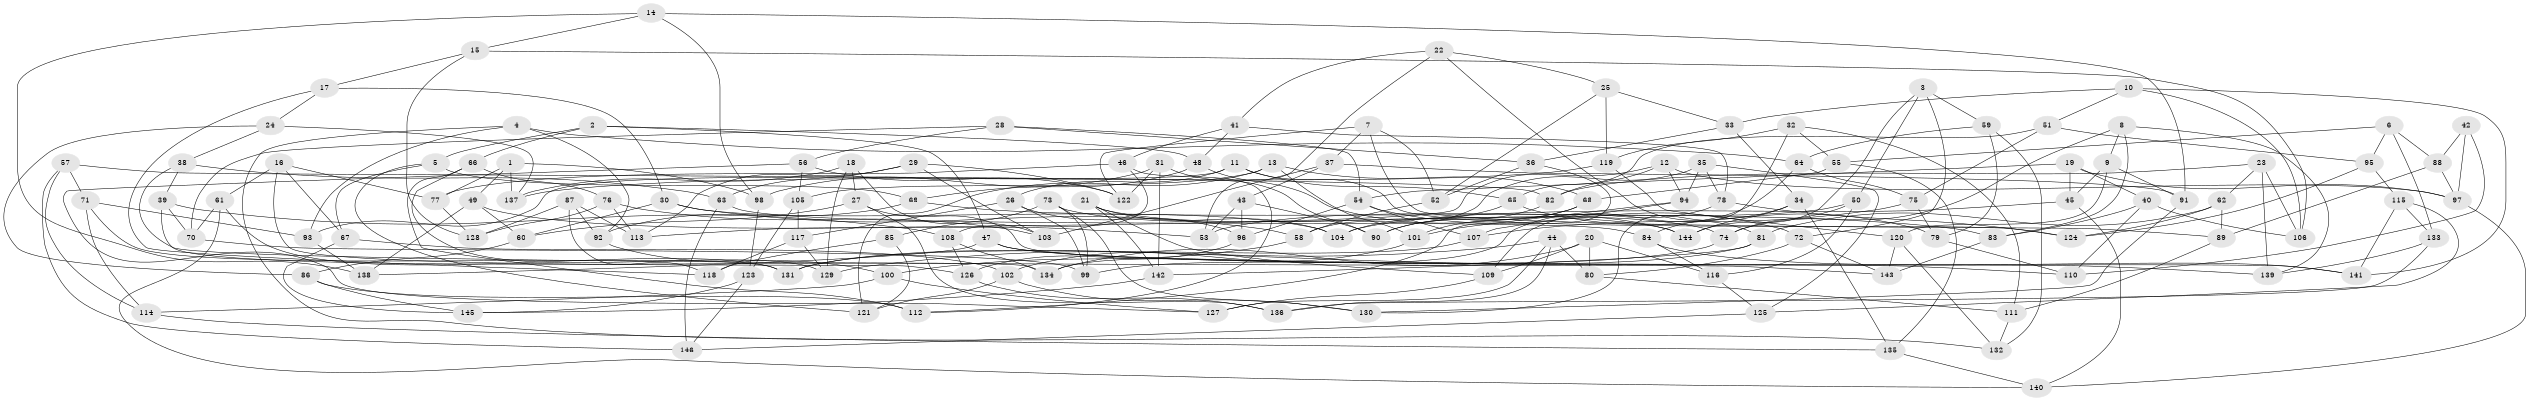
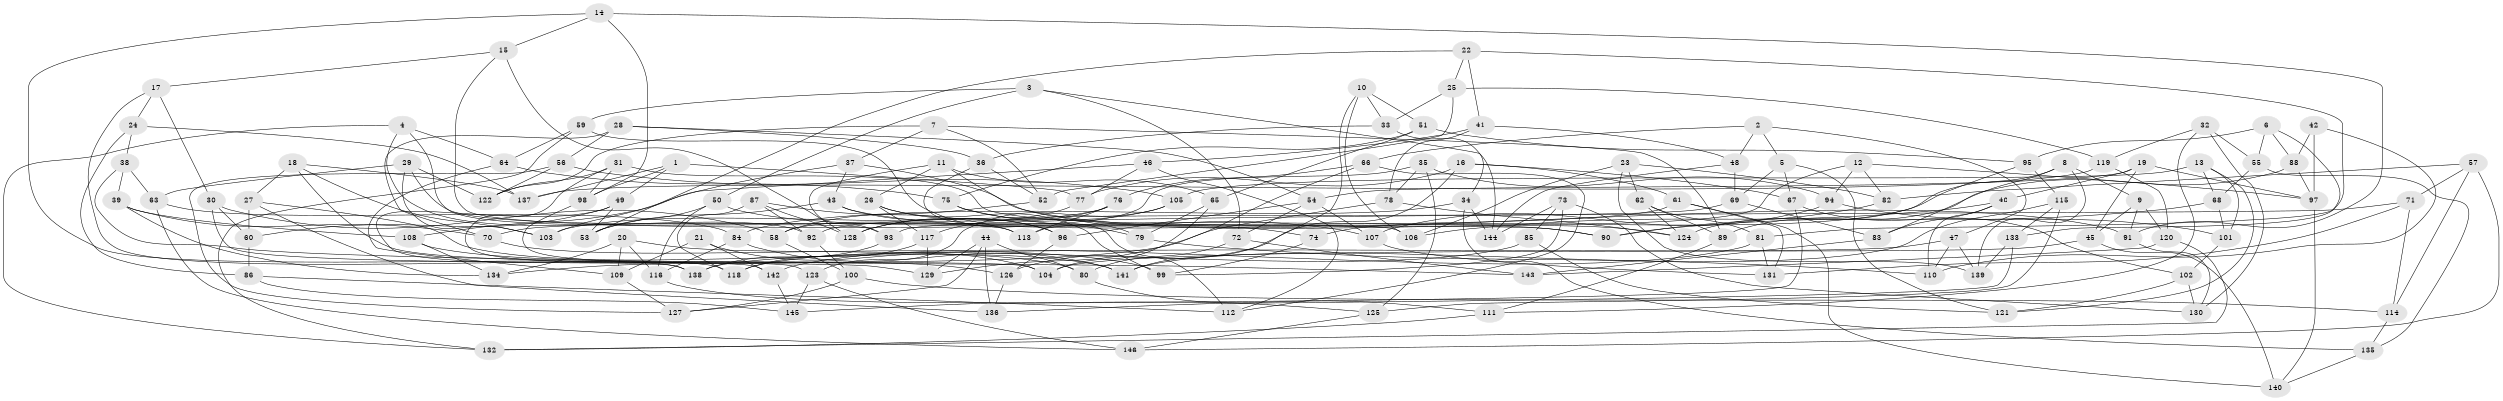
(1405, 219) -> none
